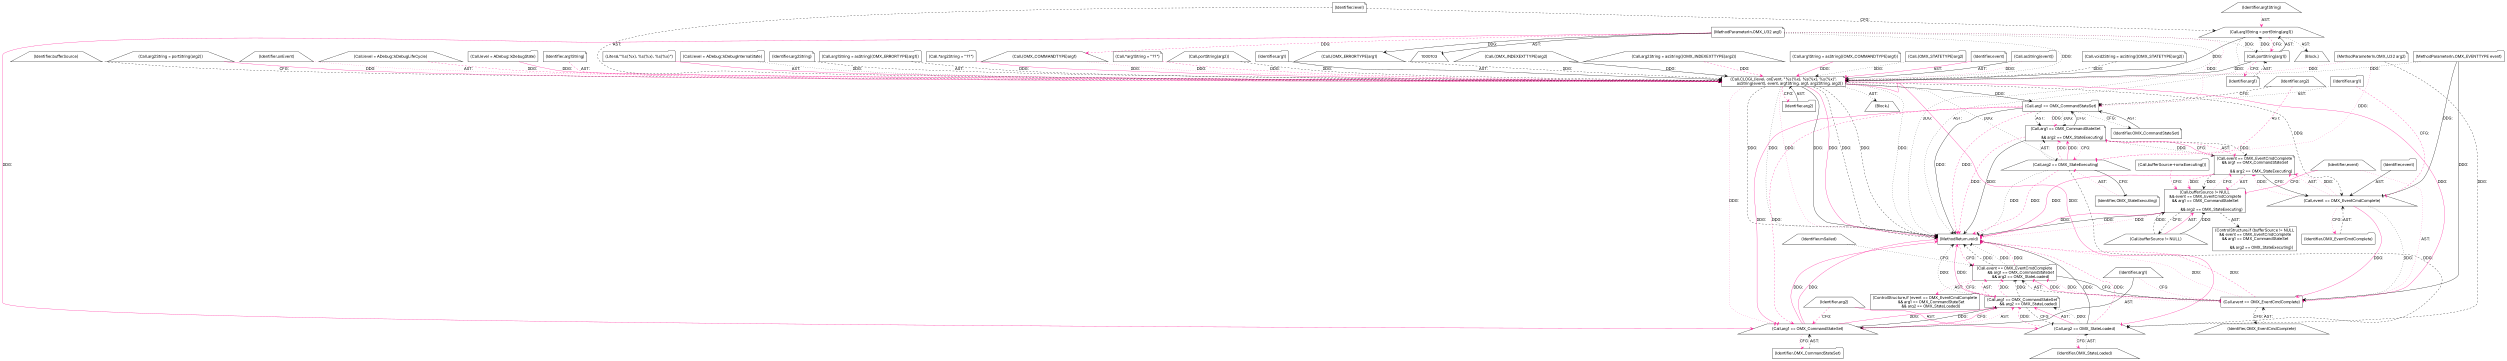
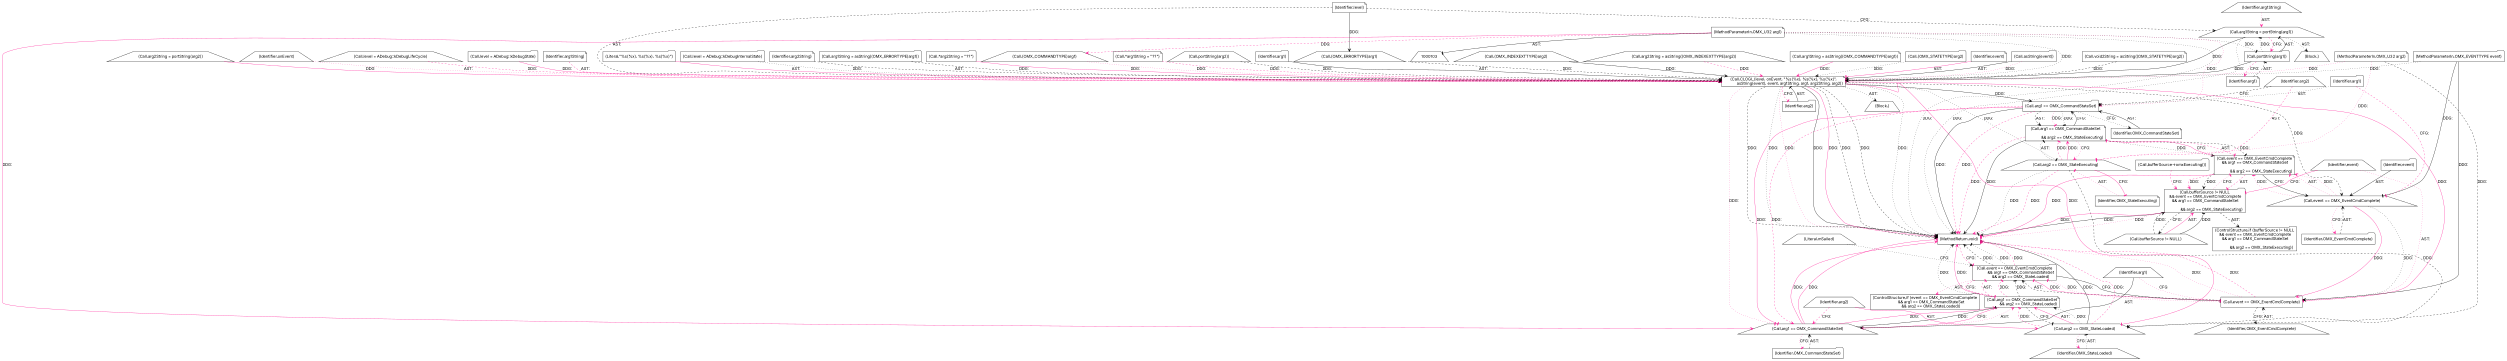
(1549, 39) -> (1349, 31)
(56, 57) -> none
(1958, 119) -> (1958, 119)
(2113, 179) -> (2113, 179)
(1819, 239) -> (1819, 239)
